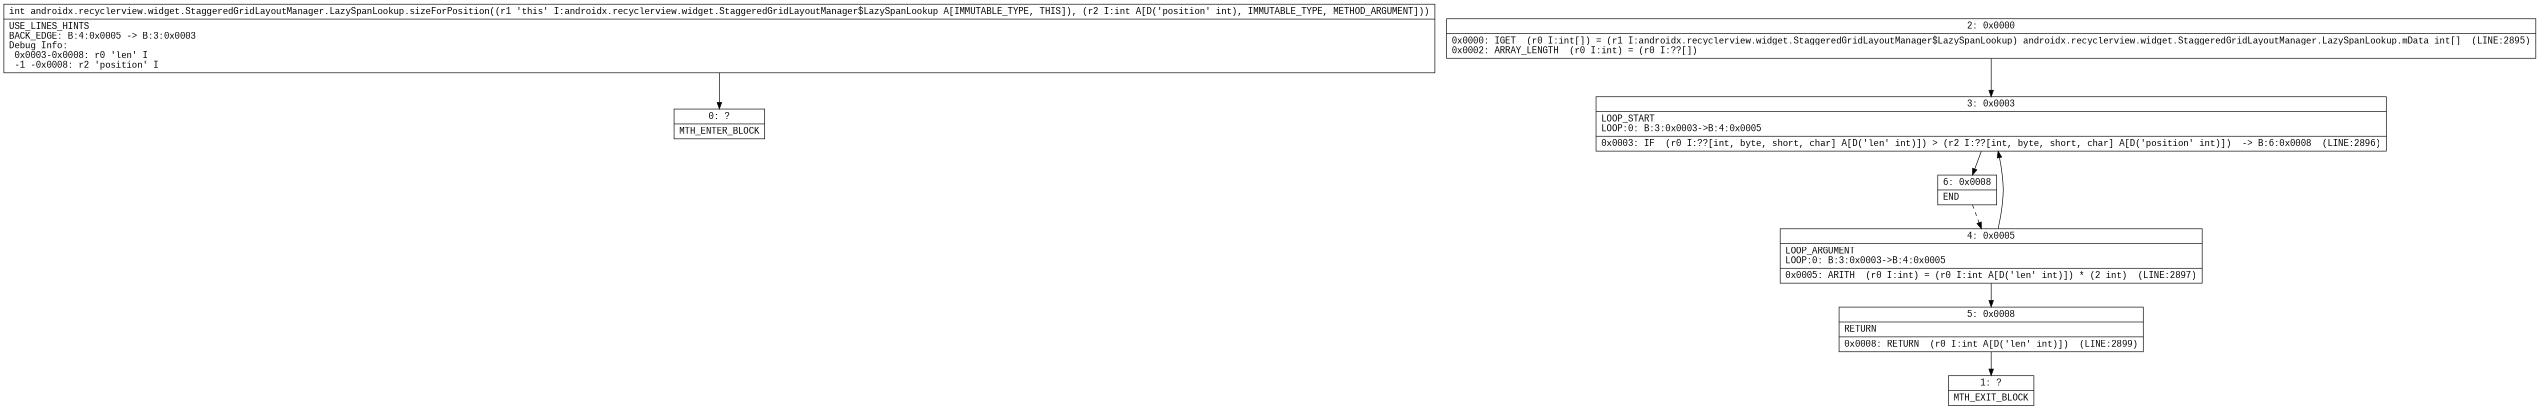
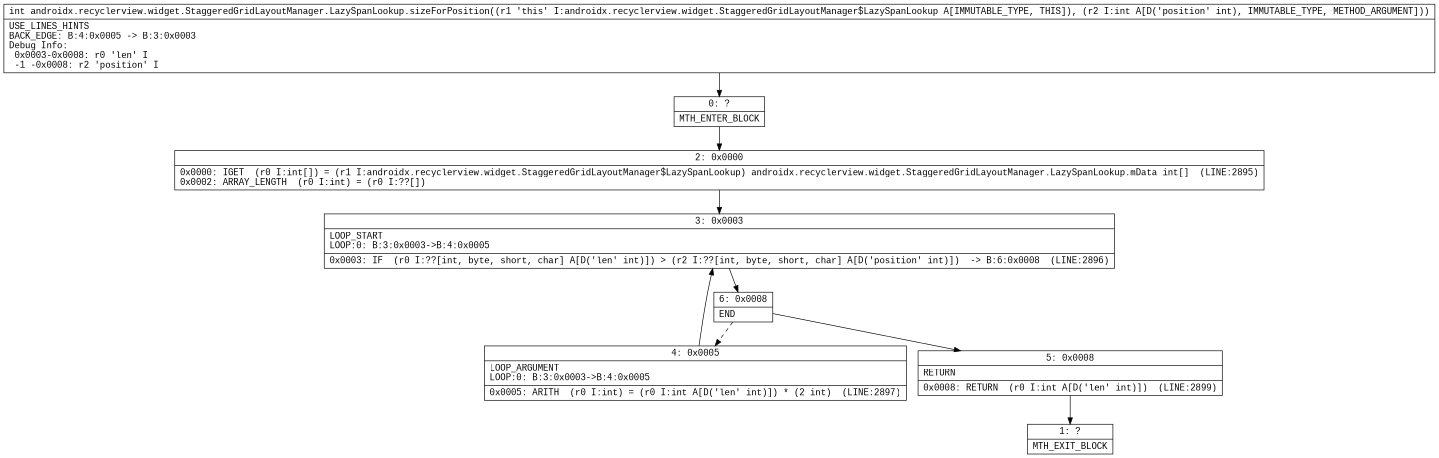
none -> (719, 135)
(1991, 292) -> (864, 332)
